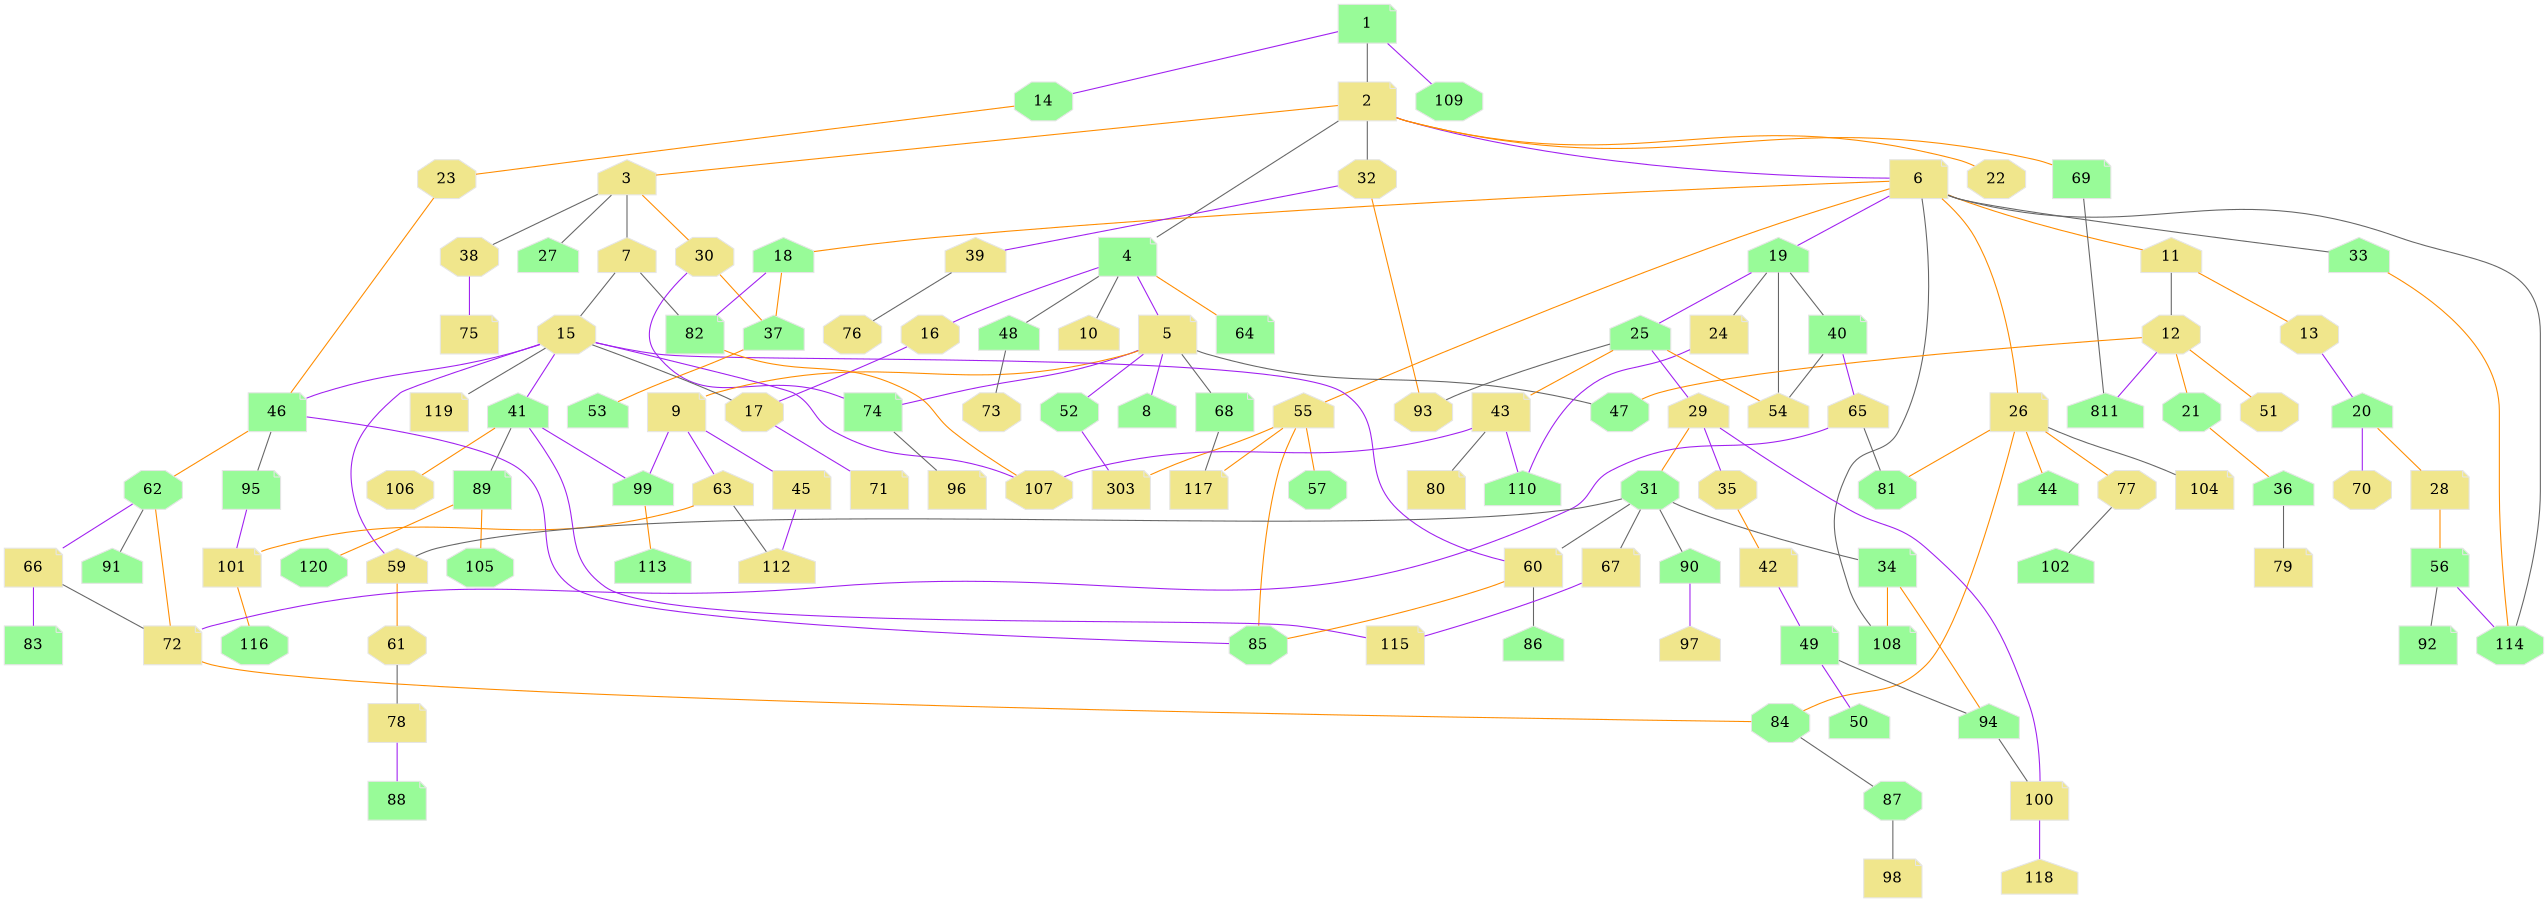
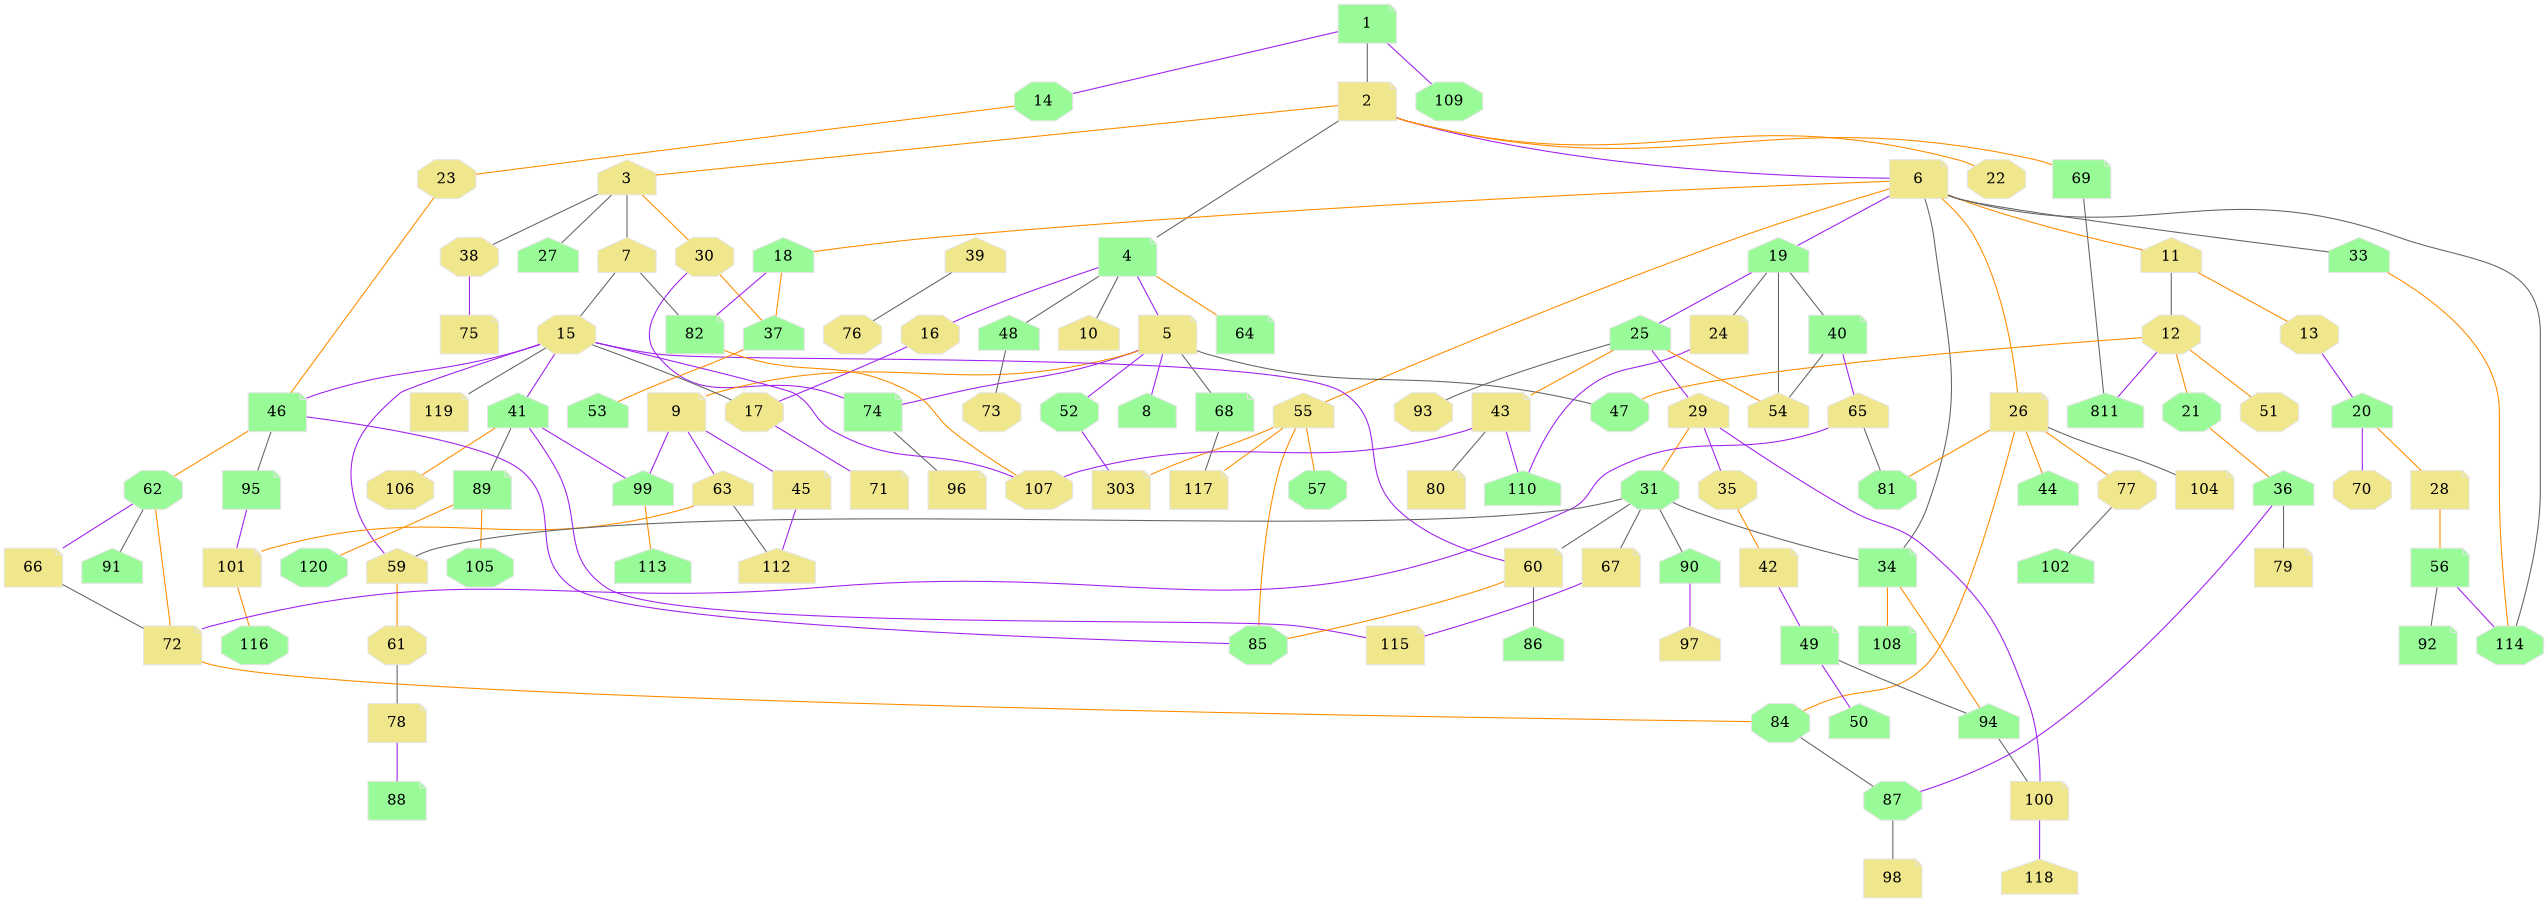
(1367, 179) -> none
(1900, 428) -> (1951, 377)
(33, 645) -> none
none -> (2116, 674)
